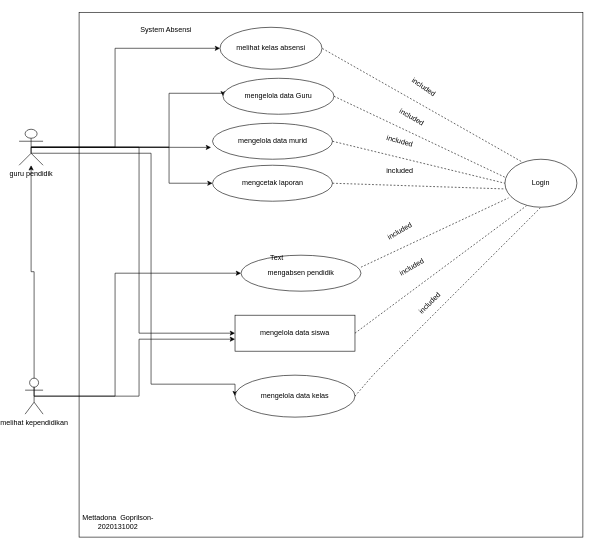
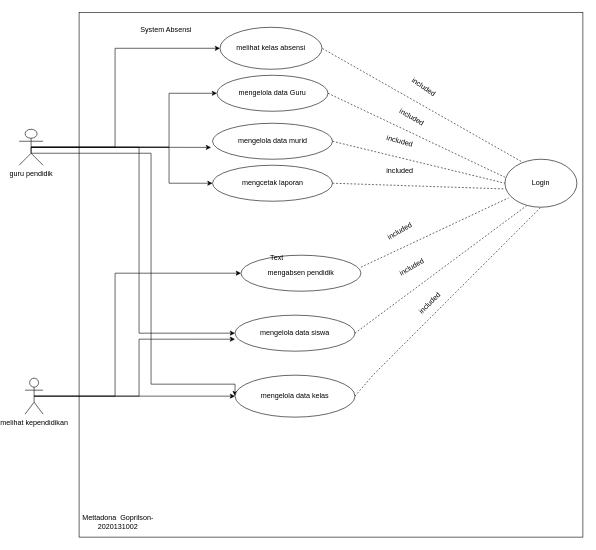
(278, 96) -> (272, 93)
(32, 272) -> (229, 396)
(295, 333) -> (295, 333)
